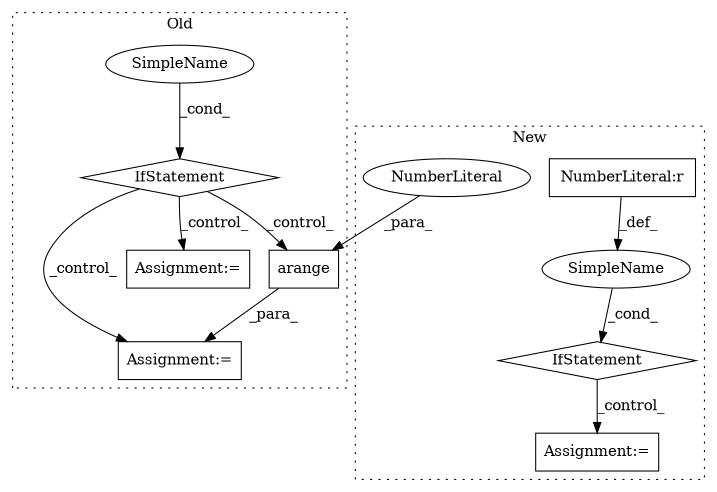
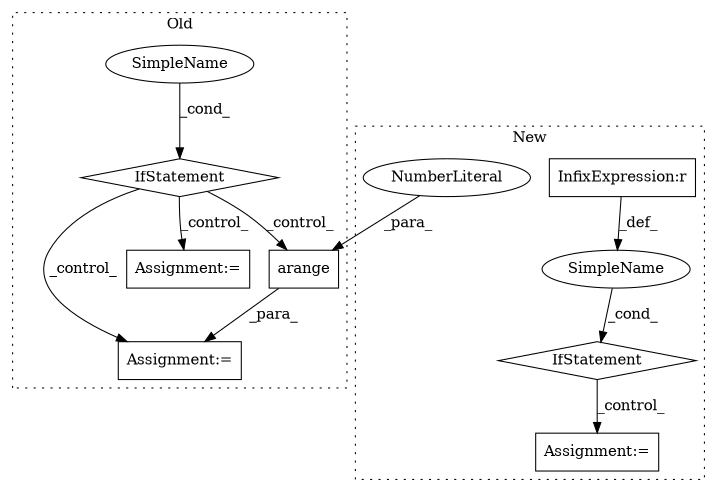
(622, 178) -> (622, 178)
